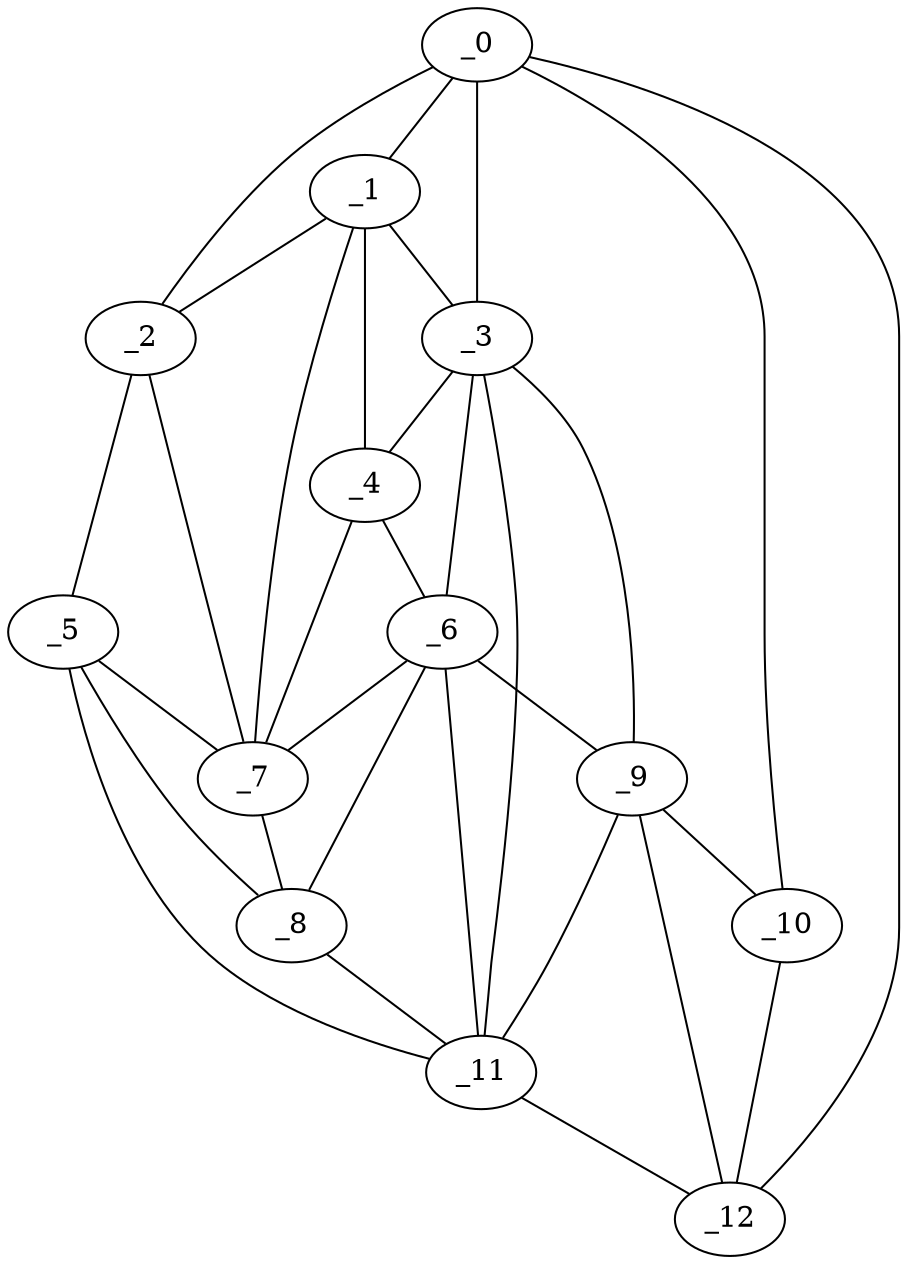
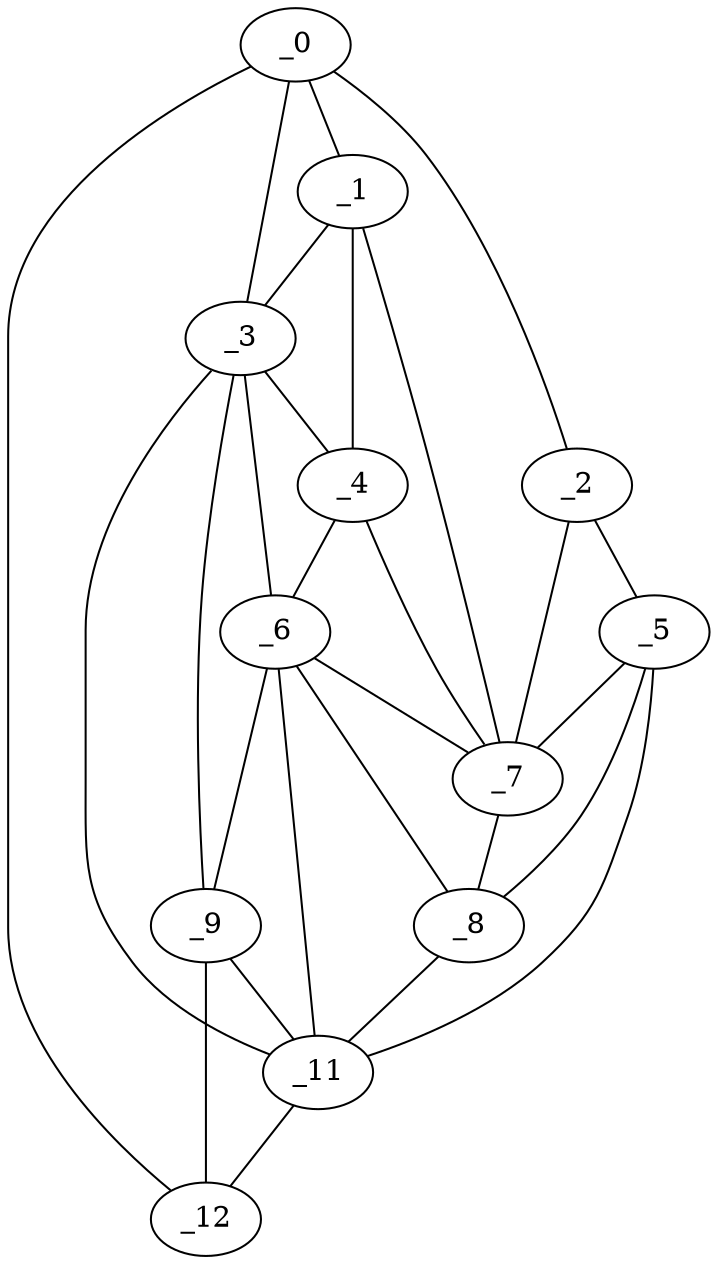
(253, 265) -> none
(787, 926) -> none
